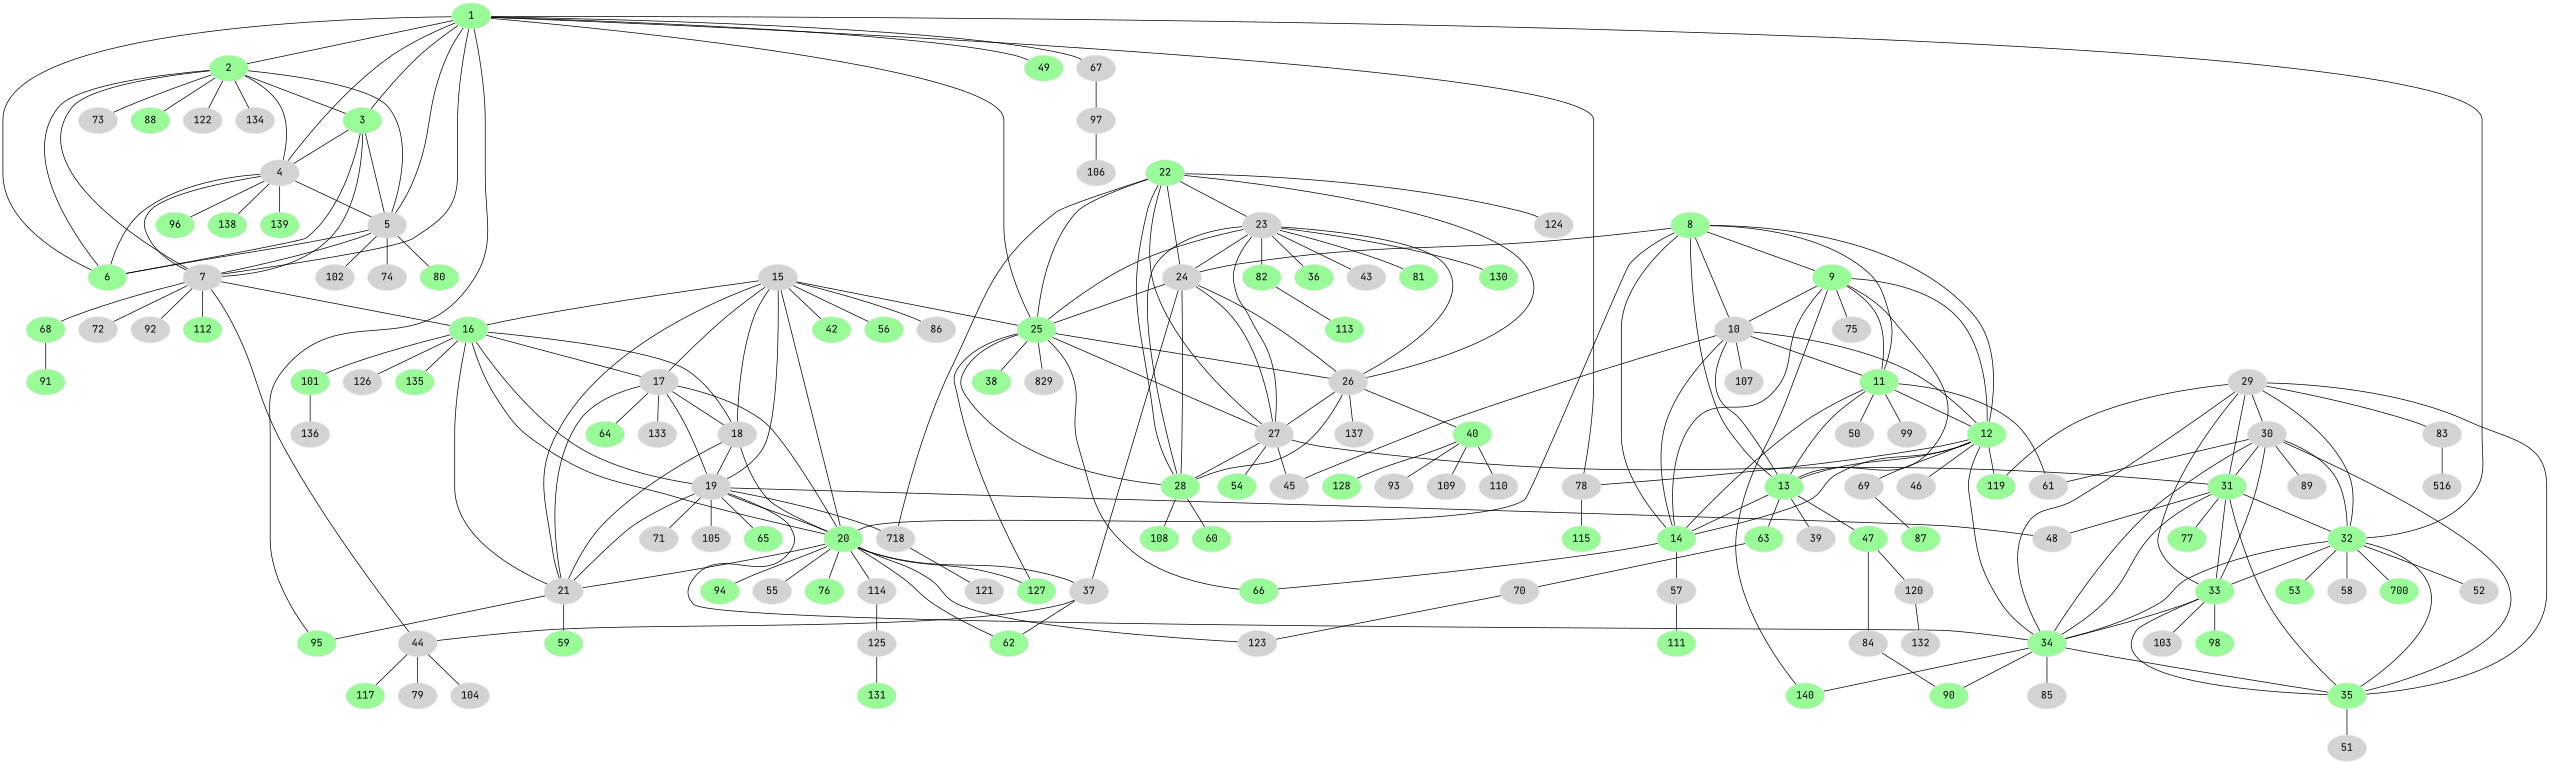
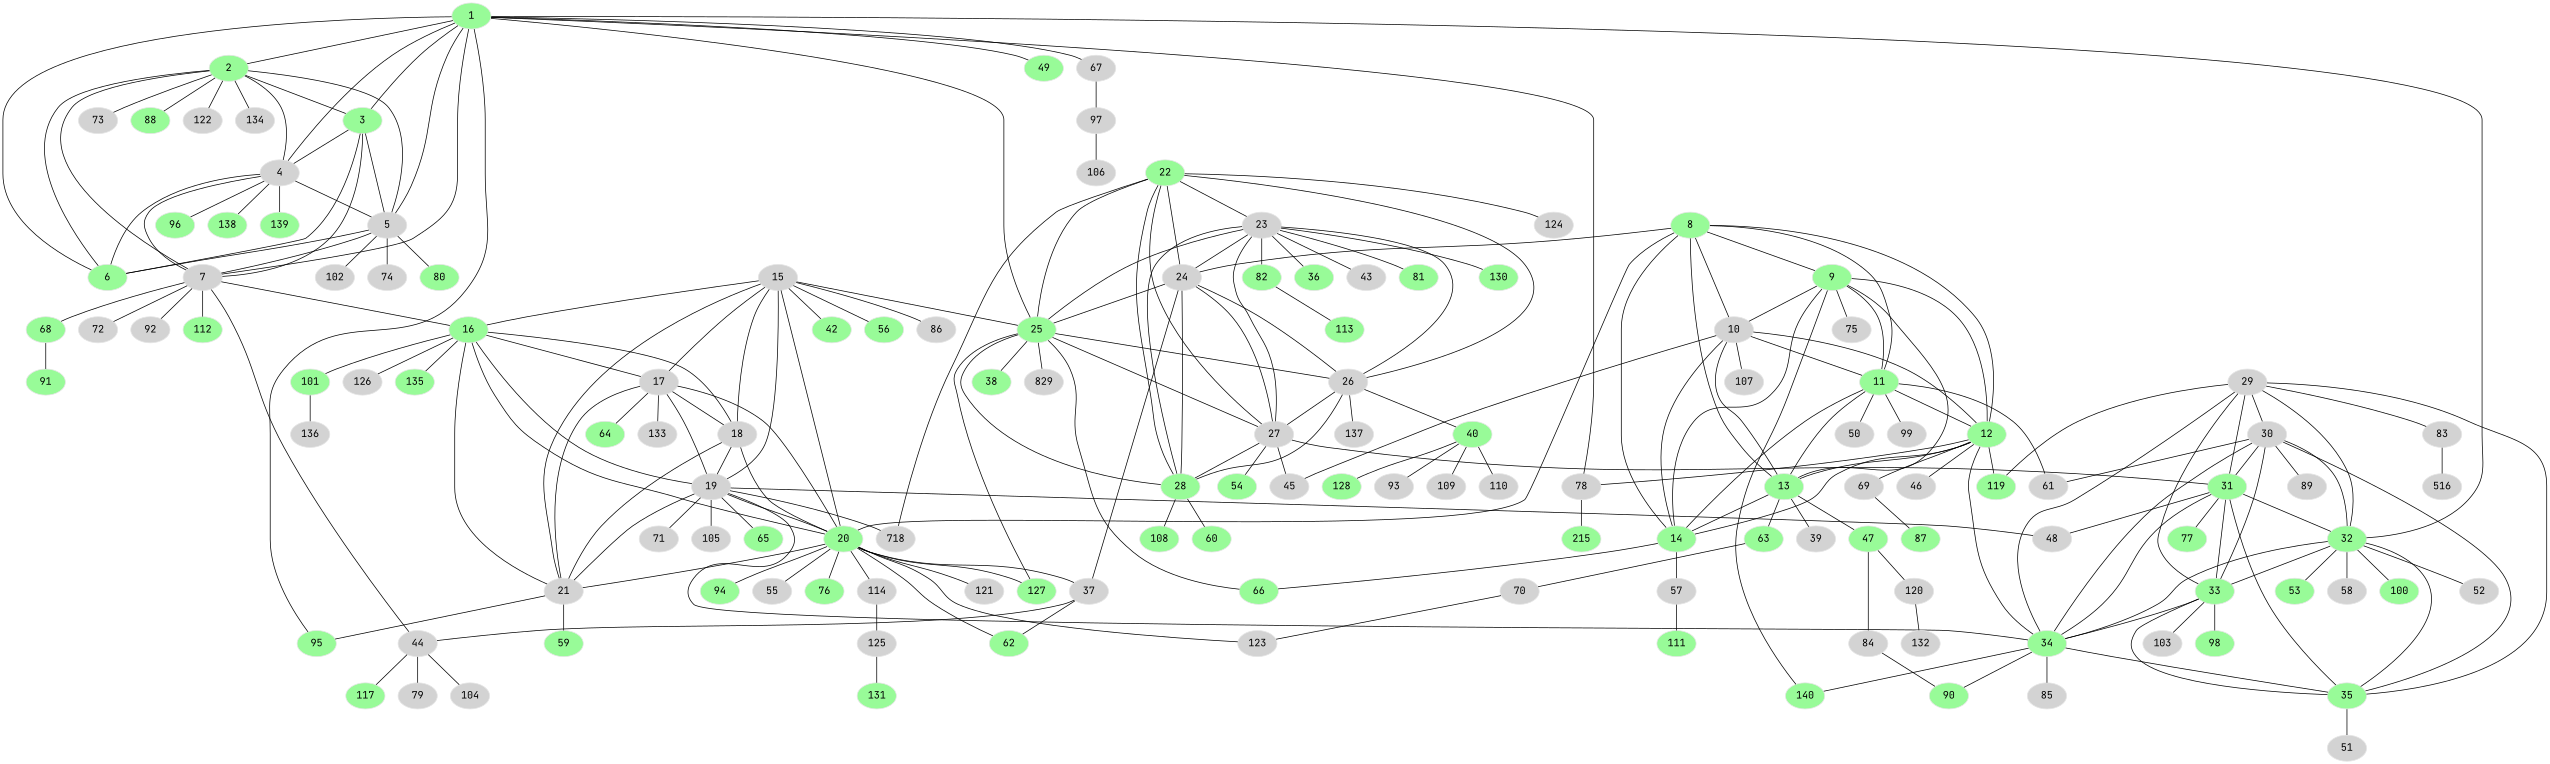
(1581, 539) -> (1581, 539)
(930, 559) -> (922, 568)
(2399, 591) -> (2399, 591)
